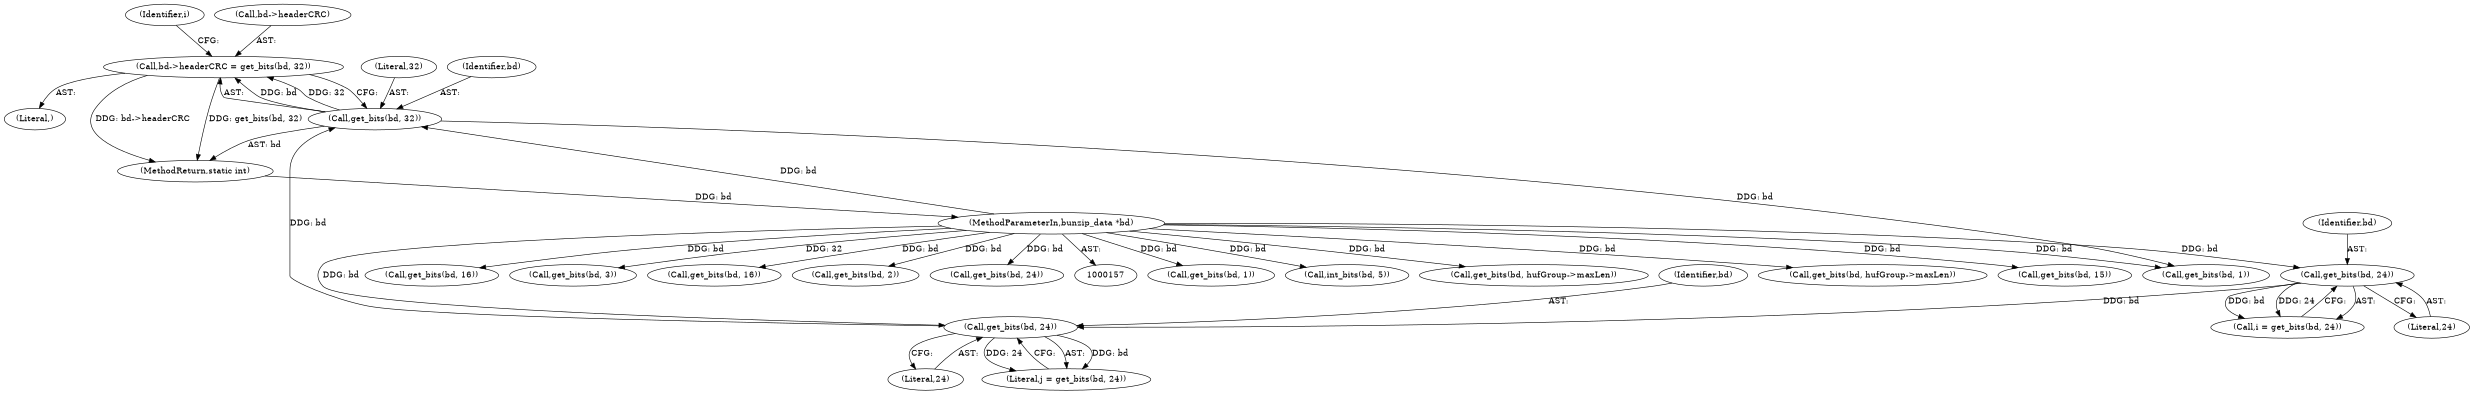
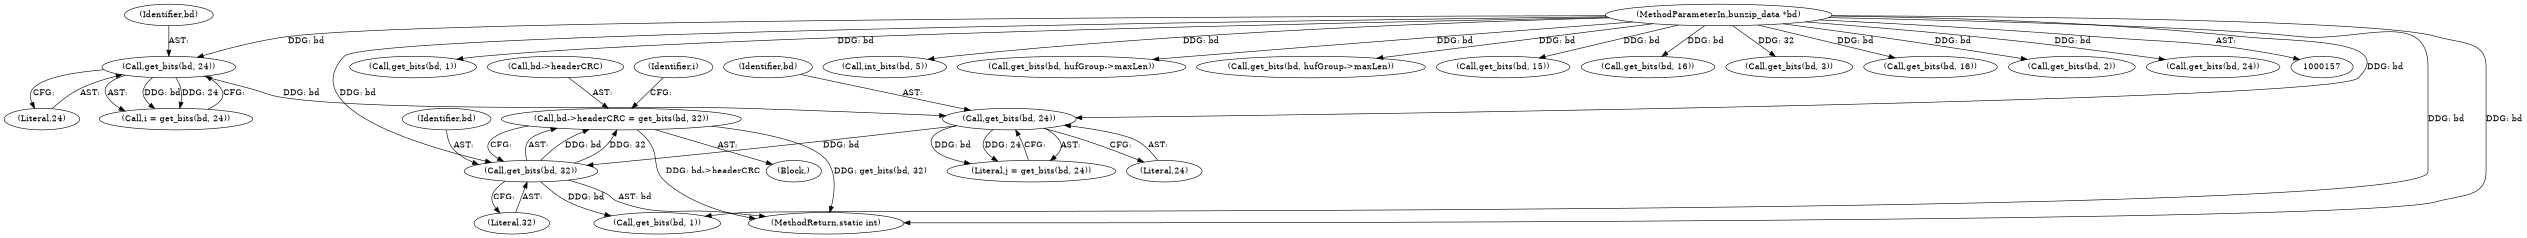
(35, 119) -> (794, 171)
none -> (493, 193)
(608, 197) -> (2093, 216)
